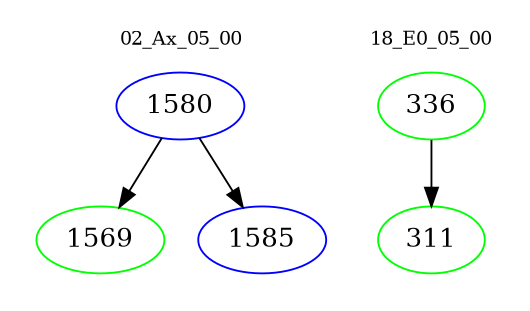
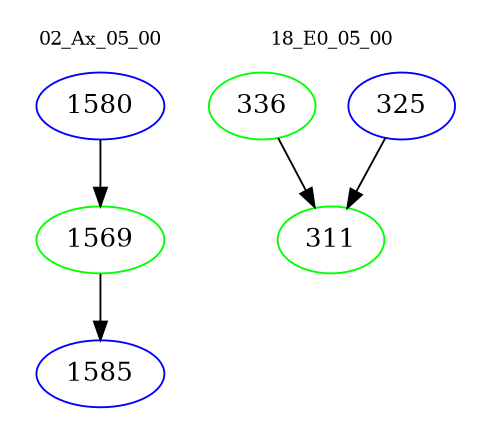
none -> (402, 106)
(216, 165) -> (100, 298)
